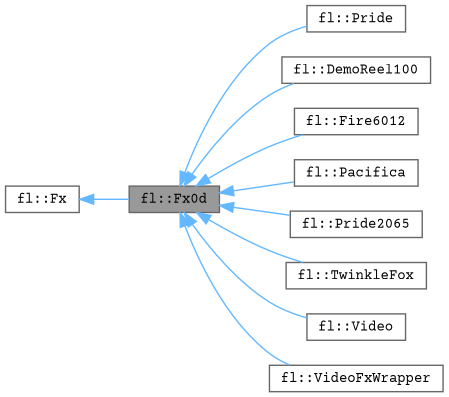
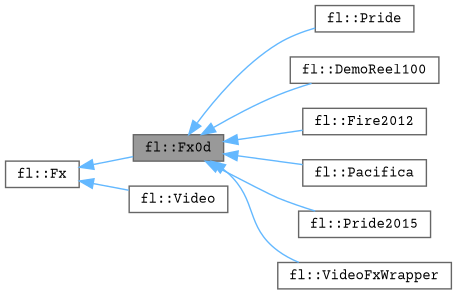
(356, 122) -> (365, 122)
(356, 224) -> (365, 224)
(356, 276) -> none
(242, 281) -> (111, 187)
